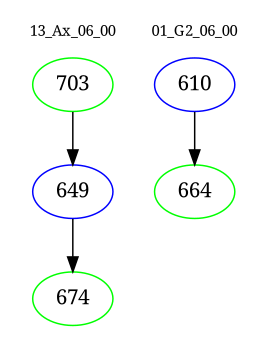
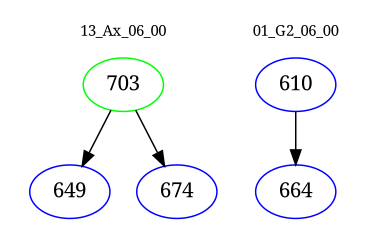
(195, 192) -> (296, 192)
(73, 238) -> (147, 132)
(73, 299) -> (177, 192)
